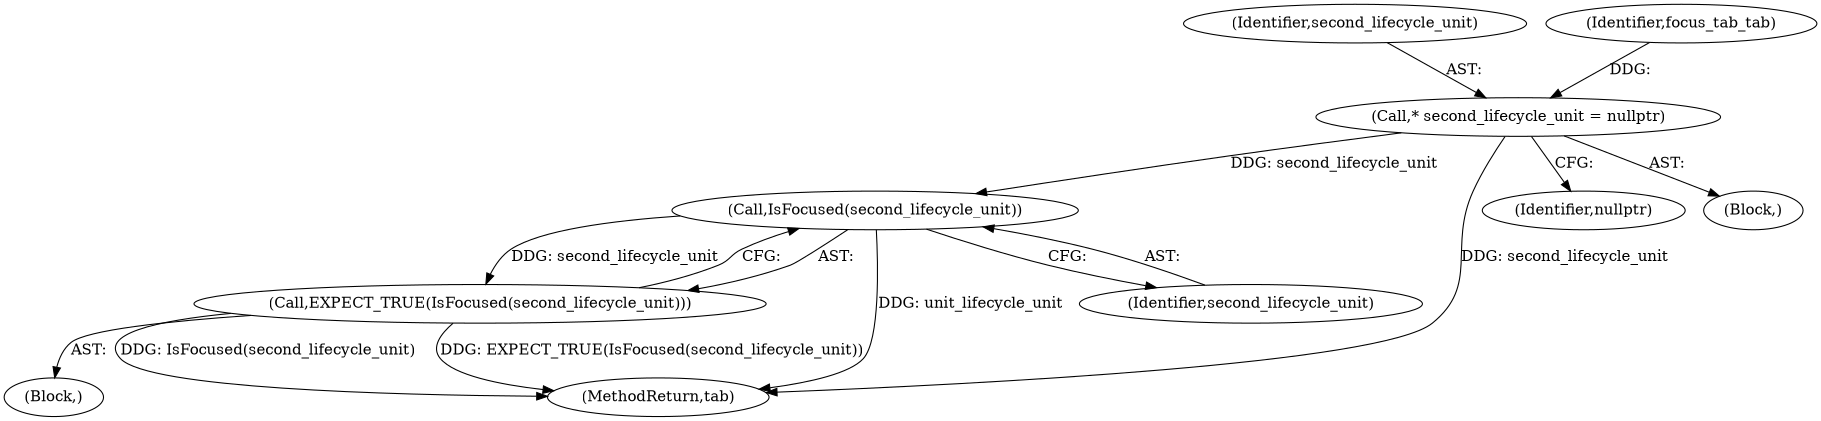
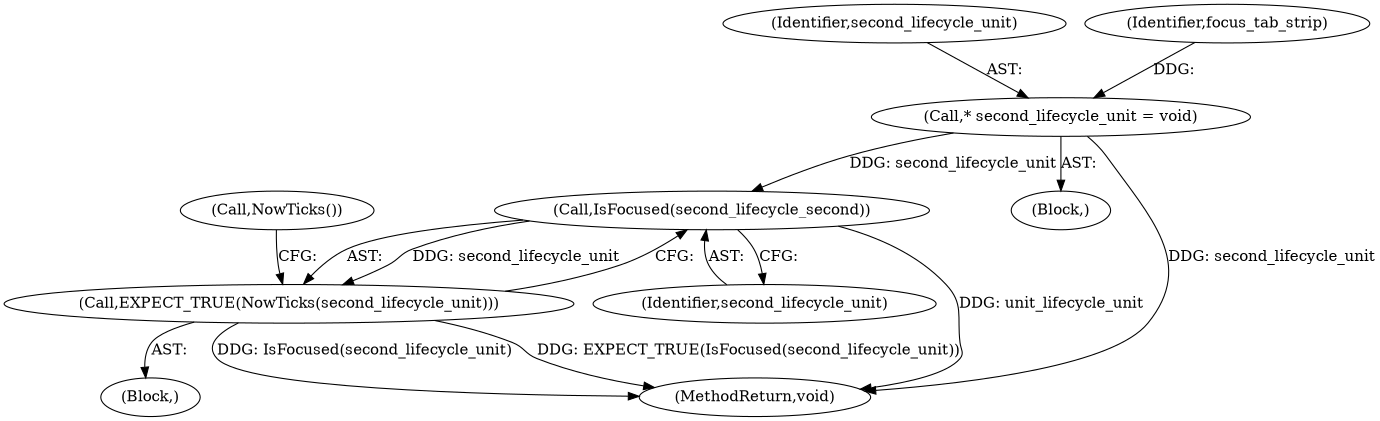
(1681, 24) -> (1227, 24)
(1518, 117) -> (1061, 117)
none -> (277, 210)
(875, 210) -> (712, 210)
(1584, 210) -> none
(480, 304) -> (289, 304)
(658, 397) -> (755, 397)
